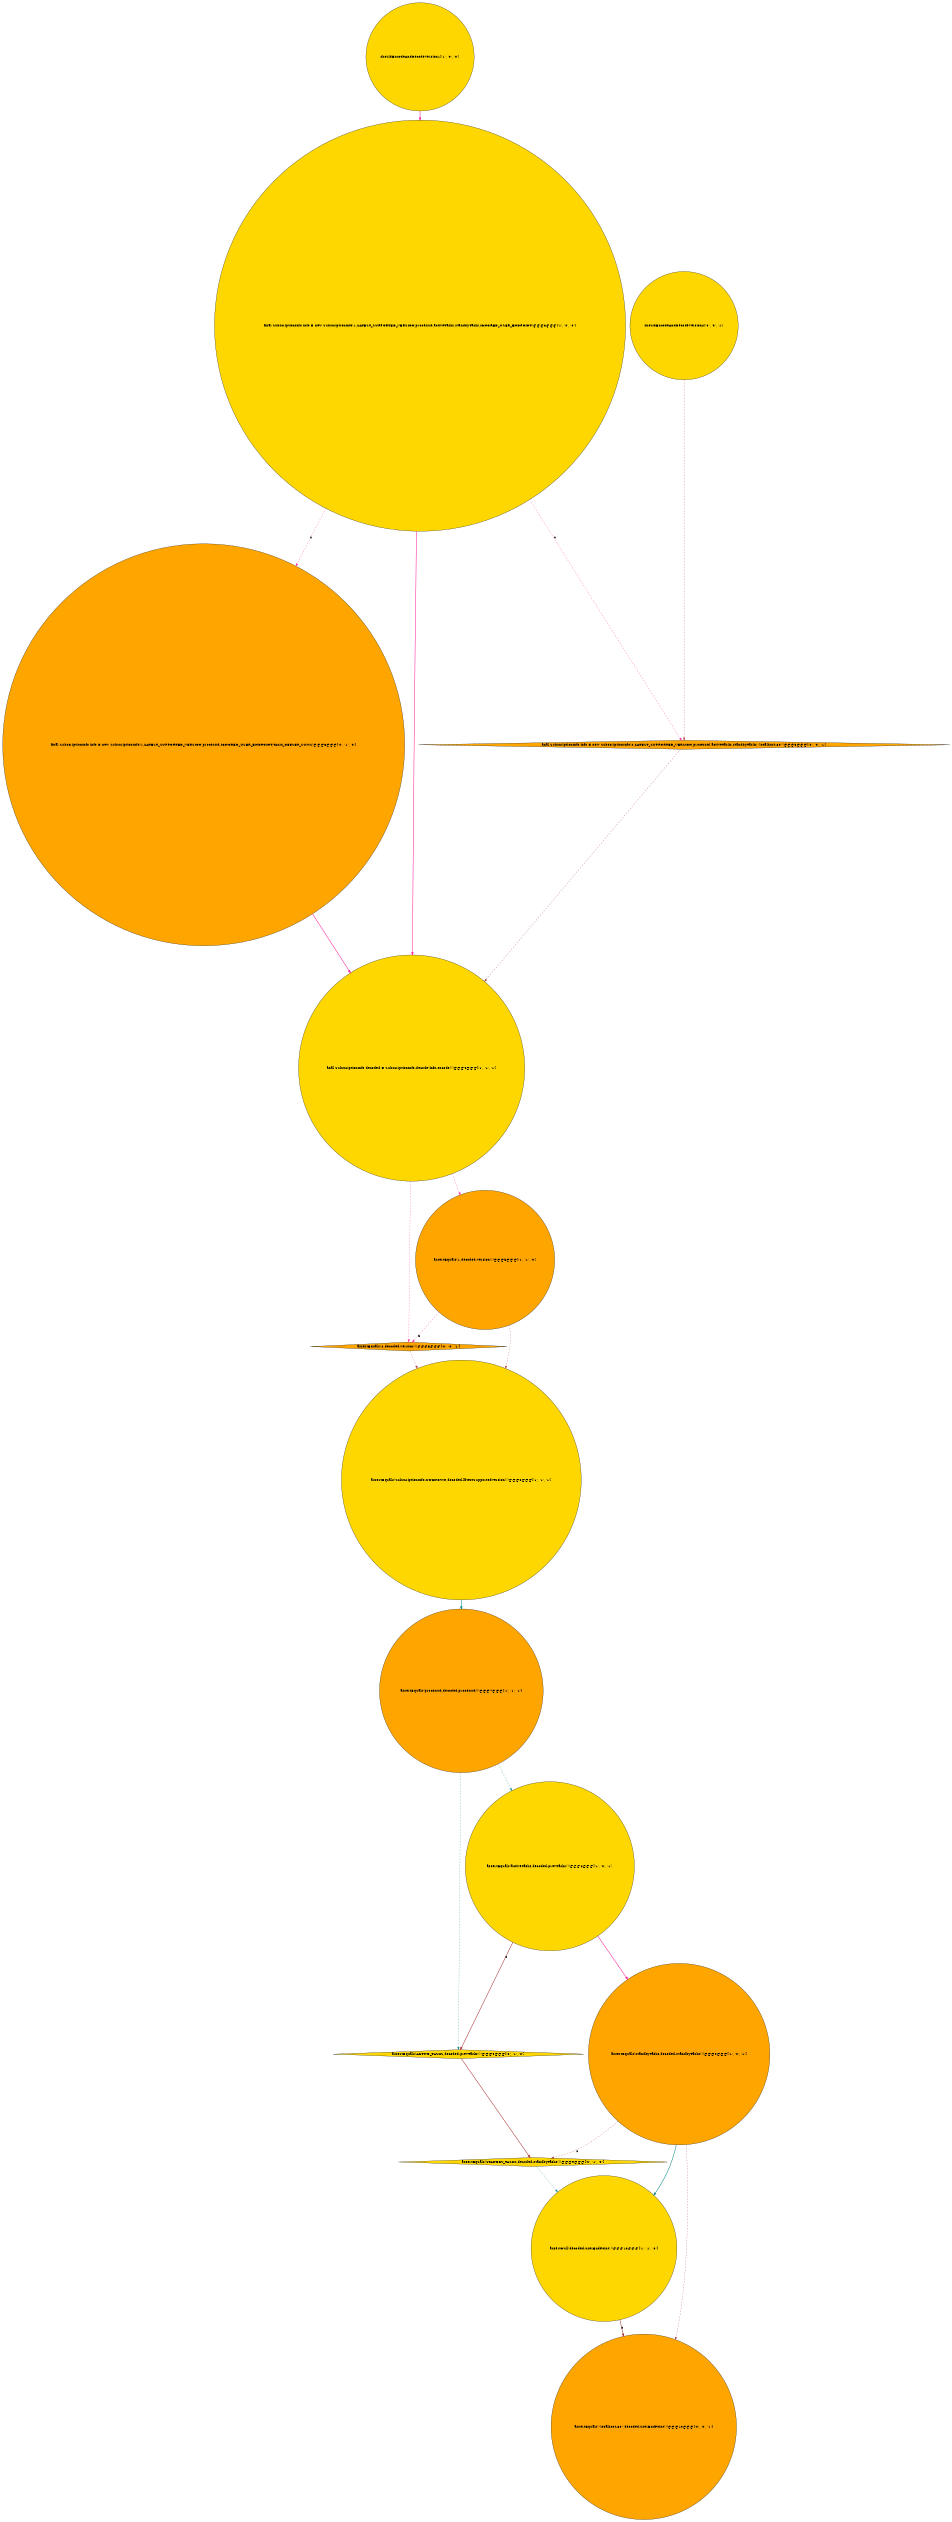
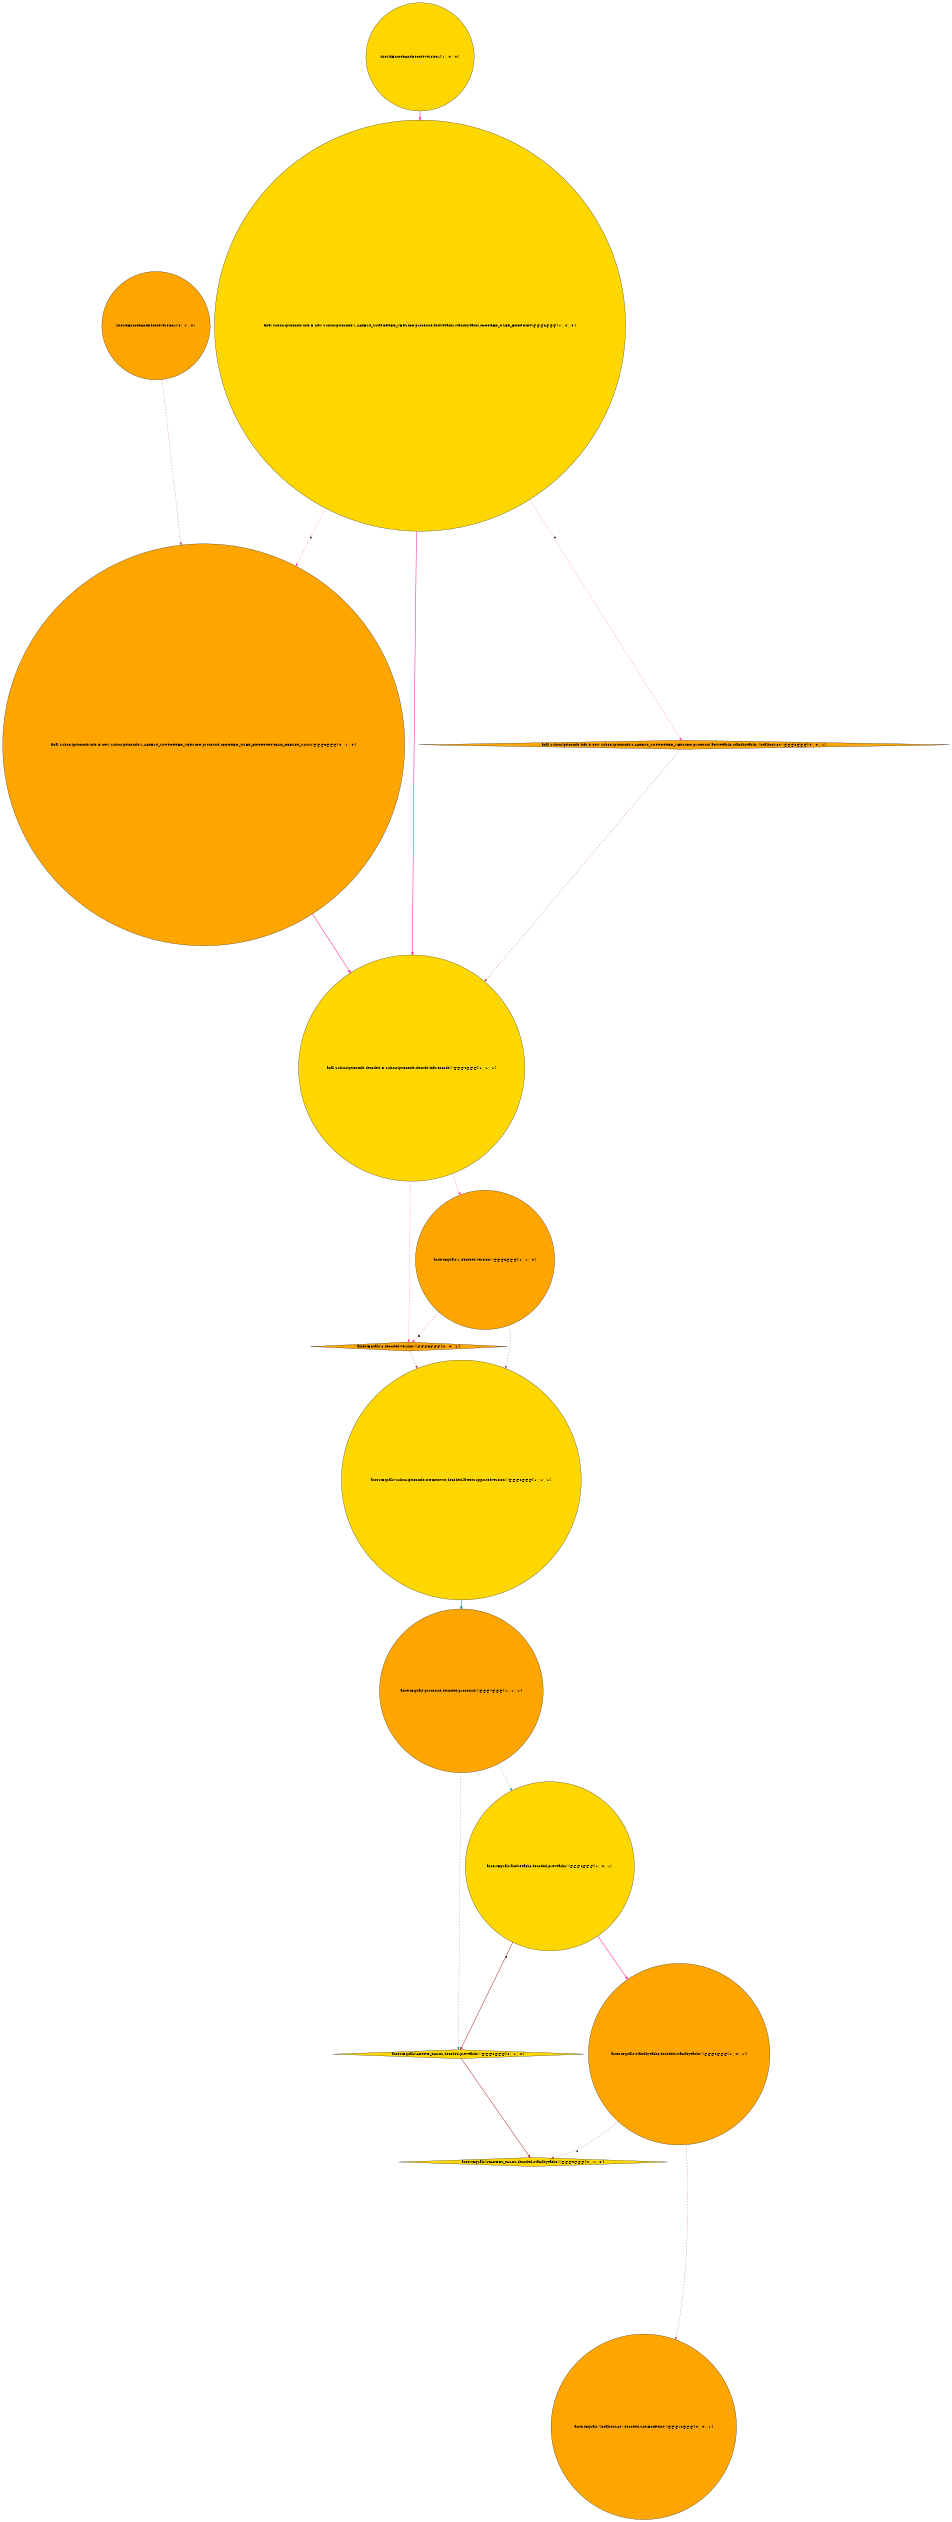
none -> (156, 326)
(684, 326) -> none
(604, 2248) -> none
